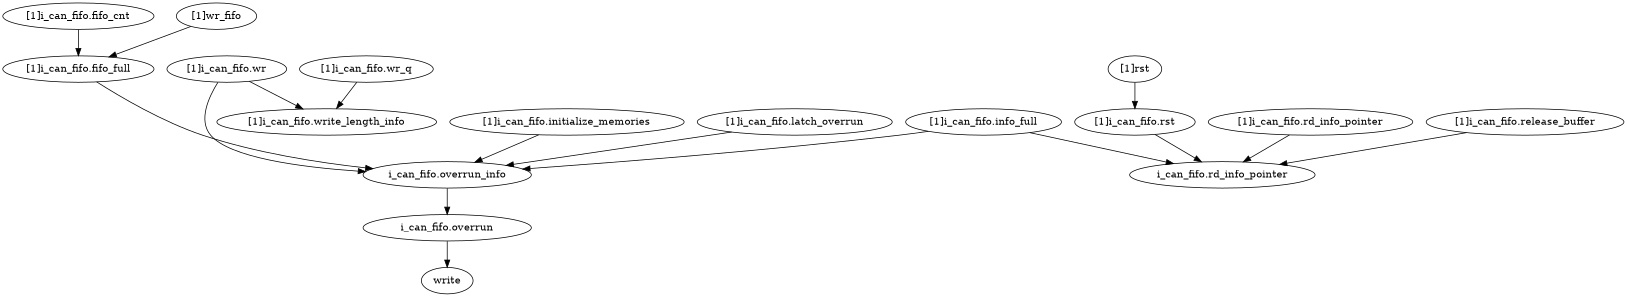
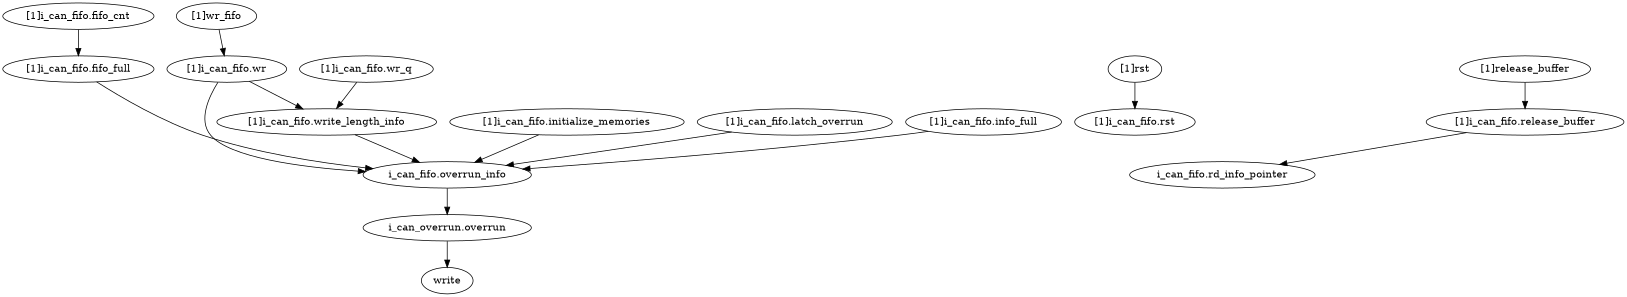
(153, 40) -> (221, 39)
none -> (1525, 69)
(1311, 122) -> none
(1175, 146) -> none
none -> (384, 147)
(1098, 147) -> none
(447, 228) -> (447, 228)
